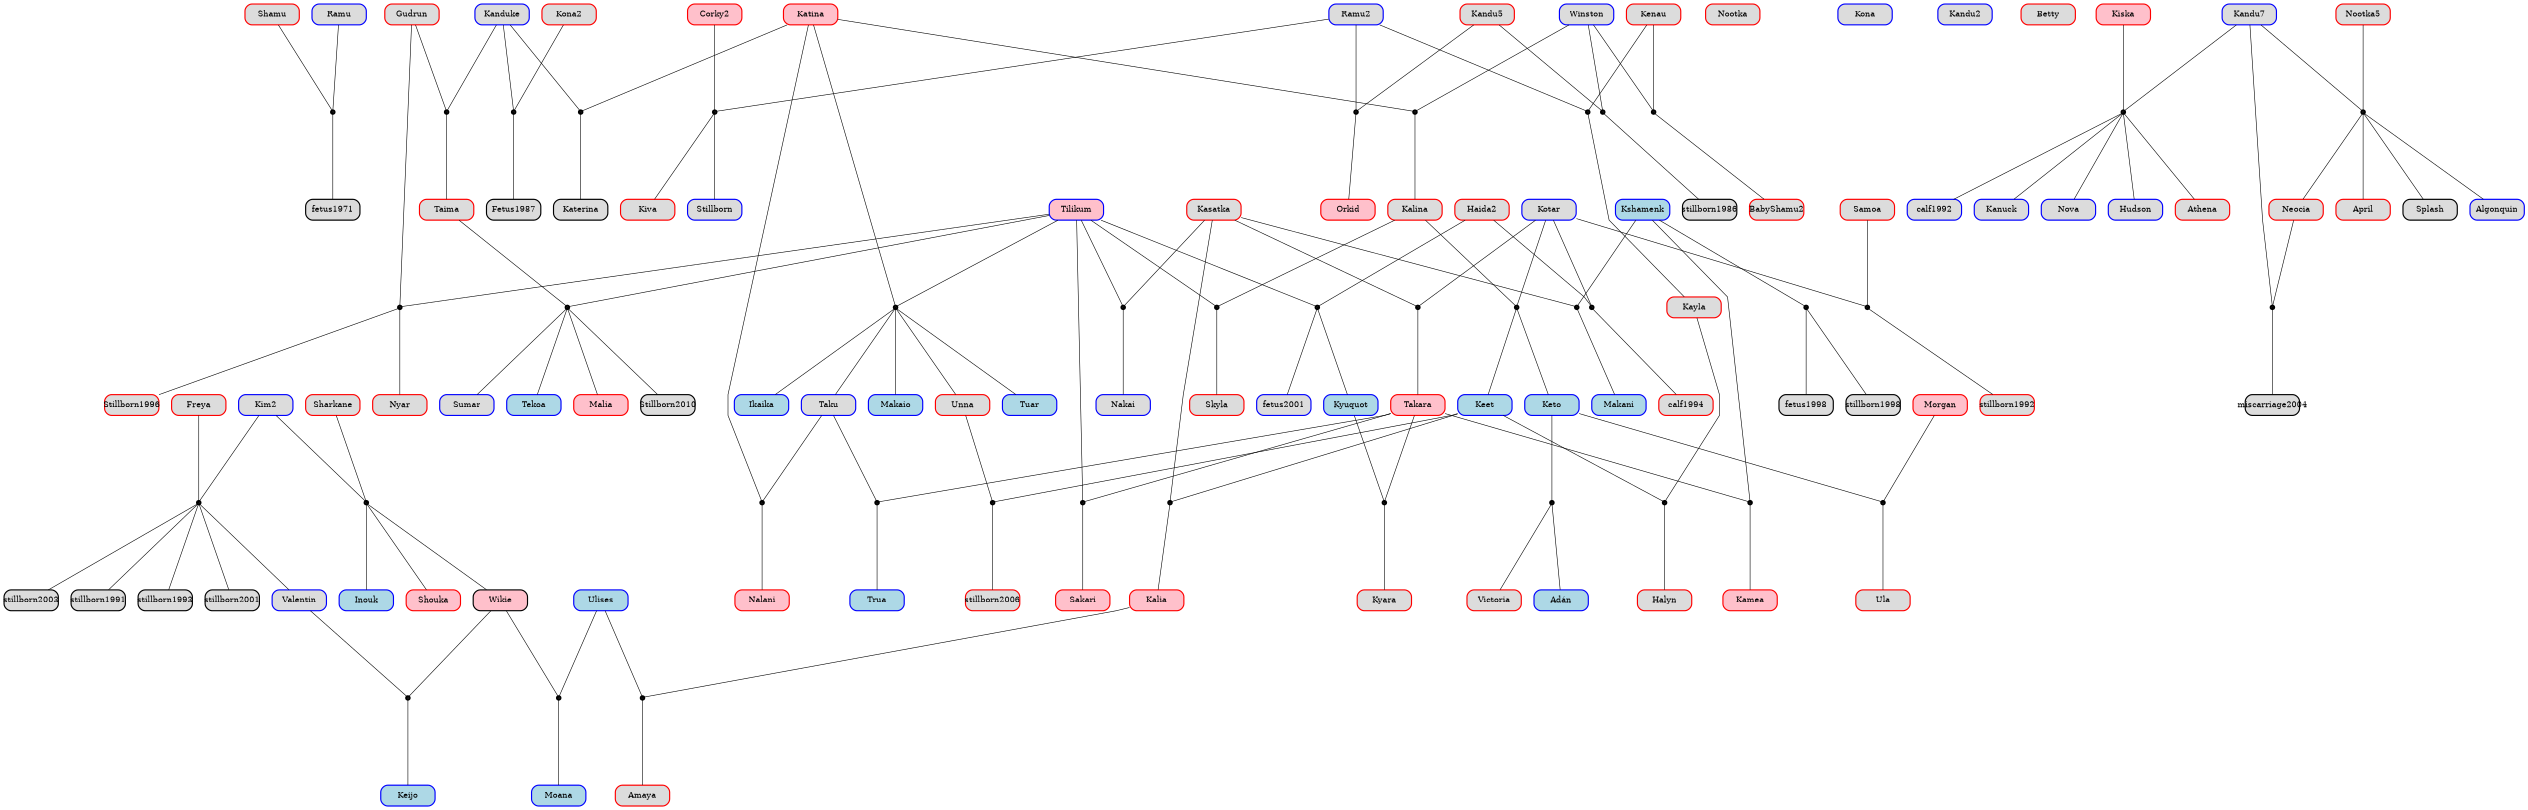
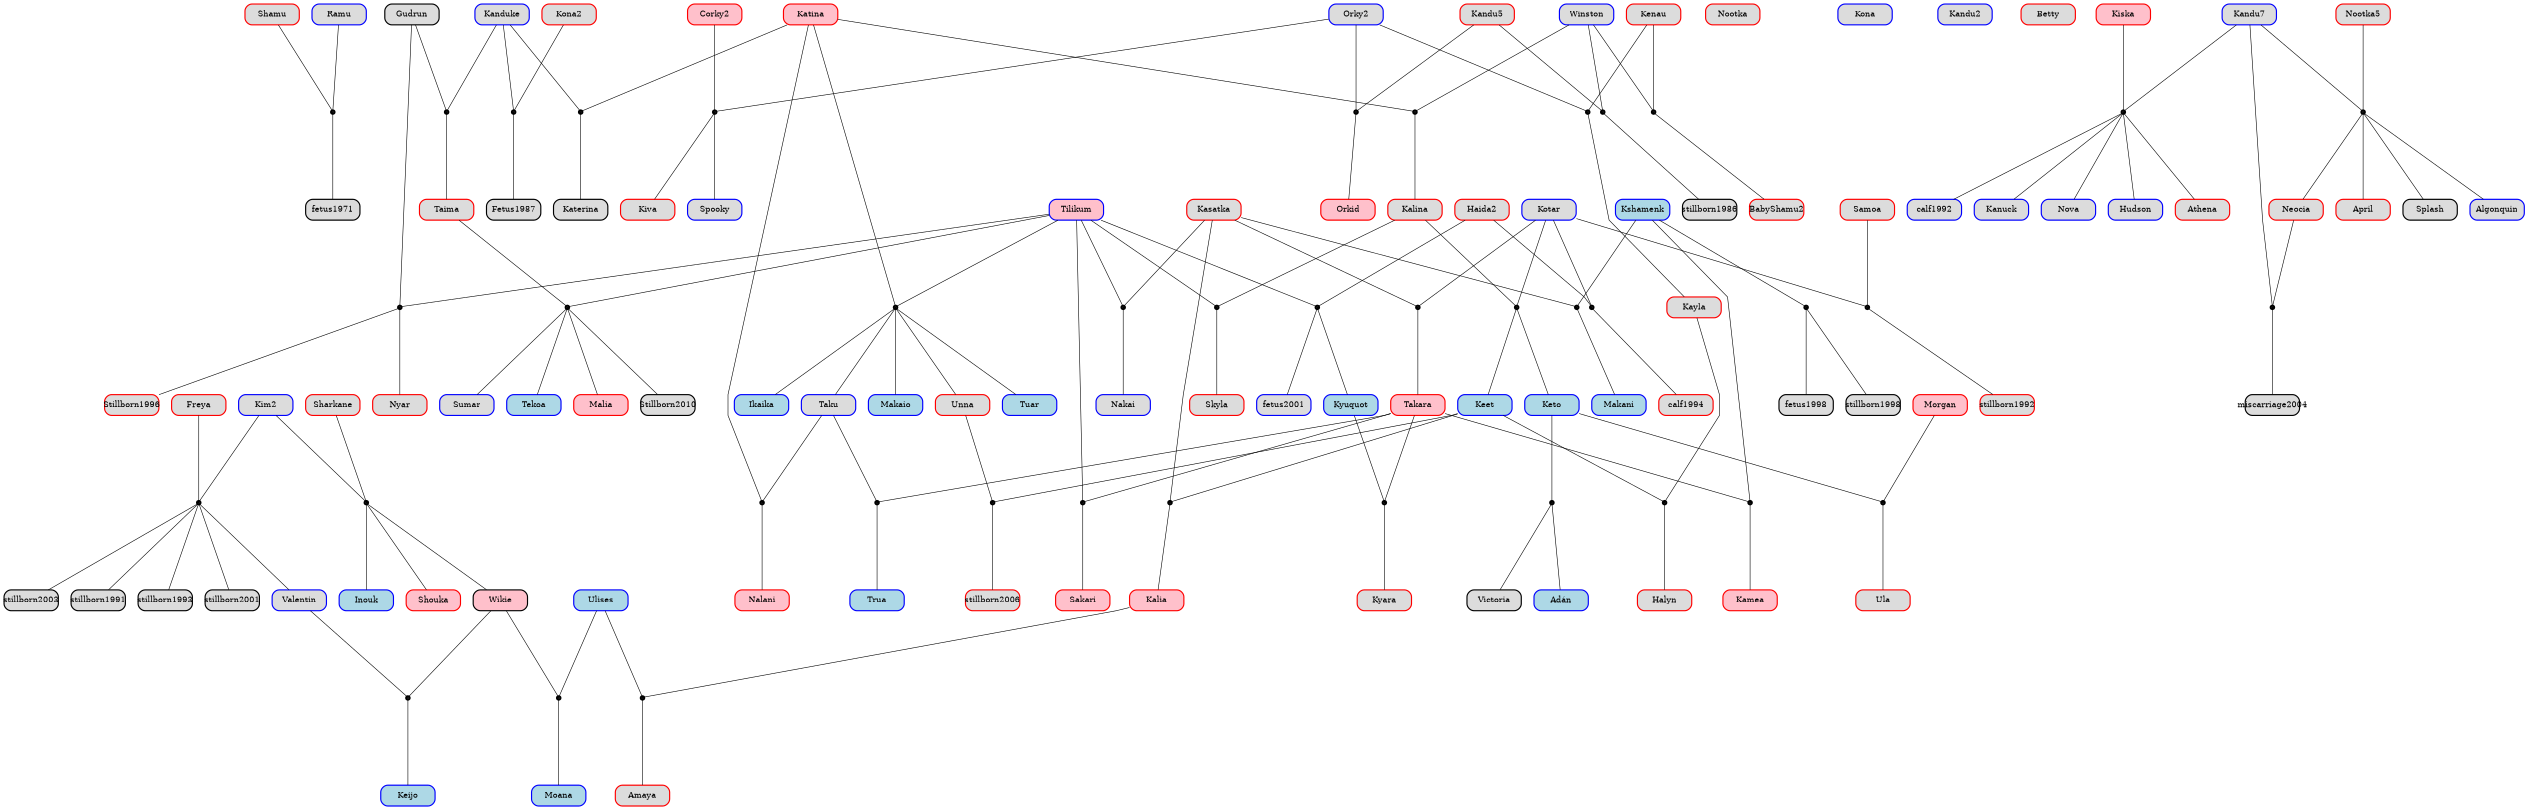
(412, 14) -> (412, 14)
(1356, 14) -> (1356, 14)
(715, 210) -> (715, 210)
(1494, 600) -> (1494, 600)
